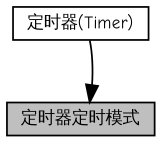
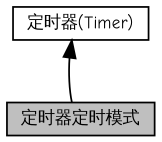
(92, 63) -> (69, 80)
